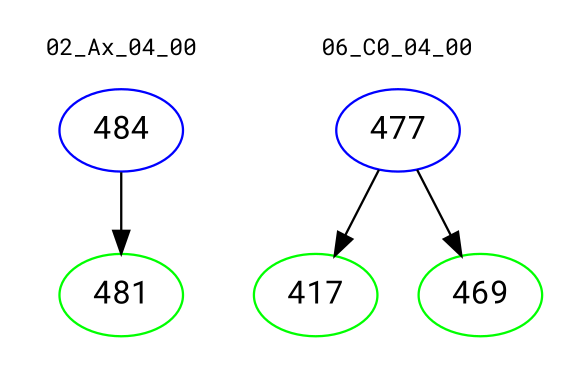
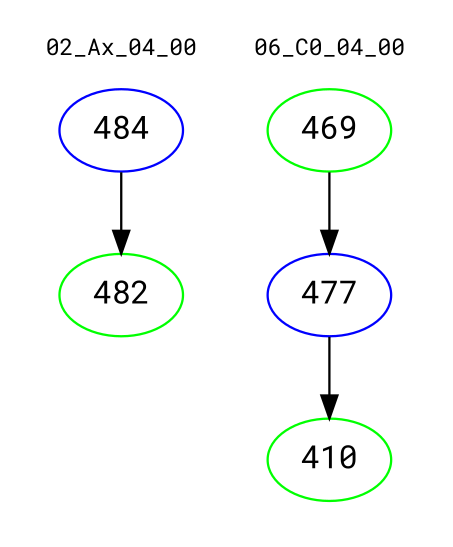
(434, 202) -> (329, 202)
(121, 295) -> (121, 295)
(316, 295) -> (329, 460)
